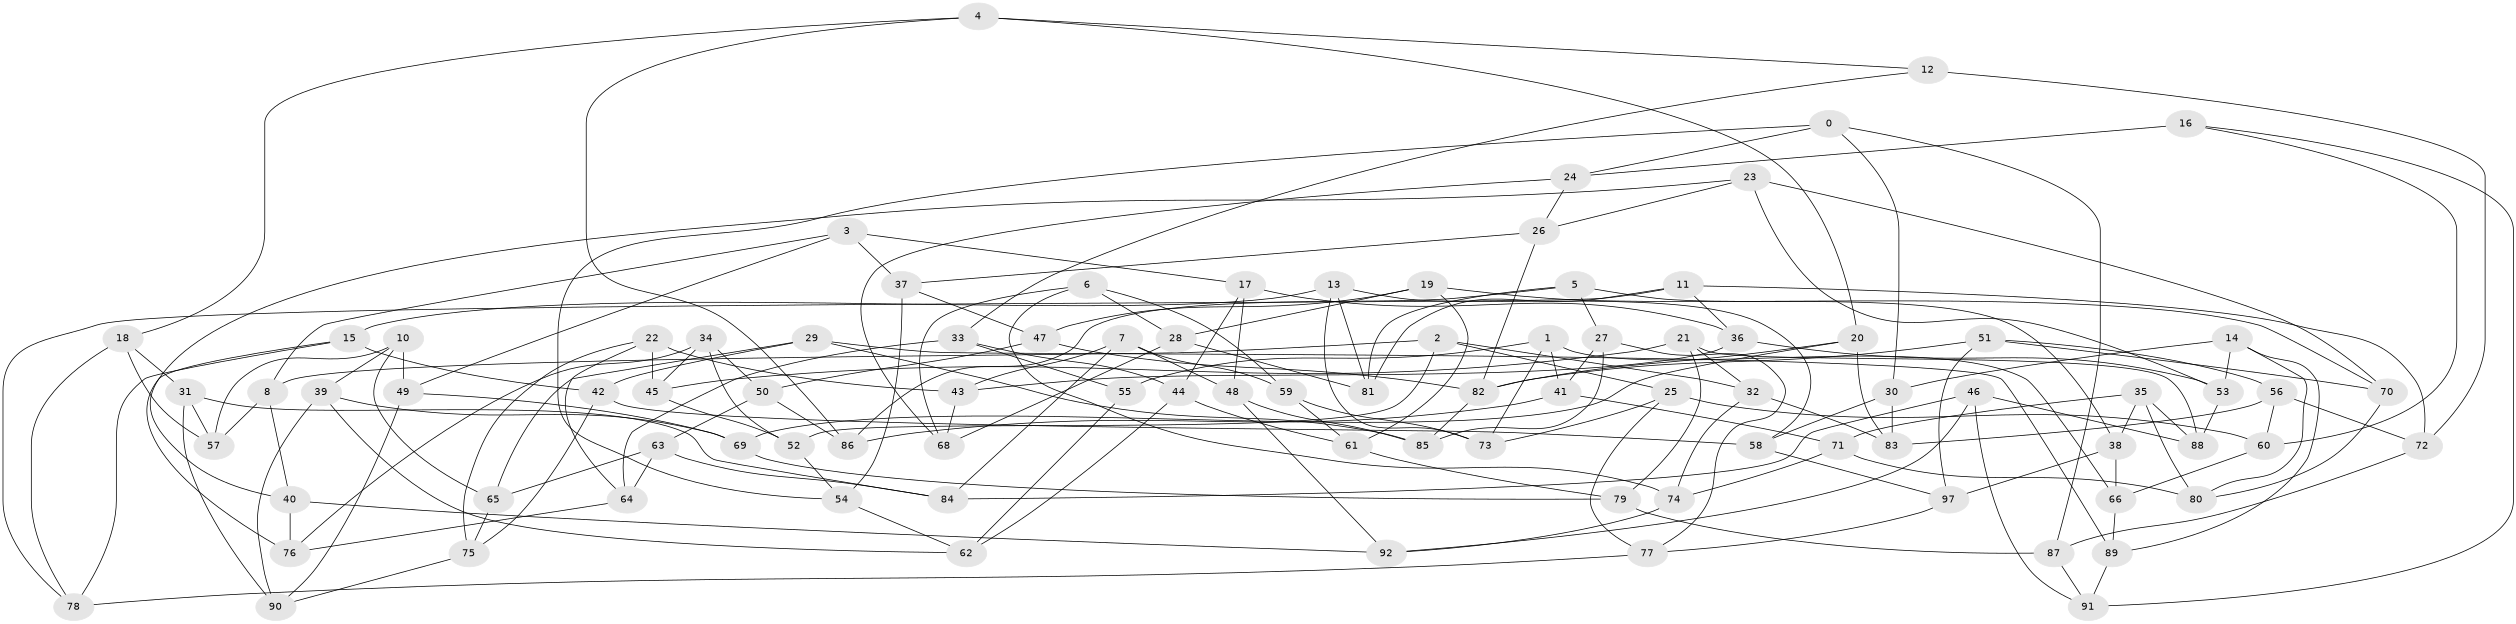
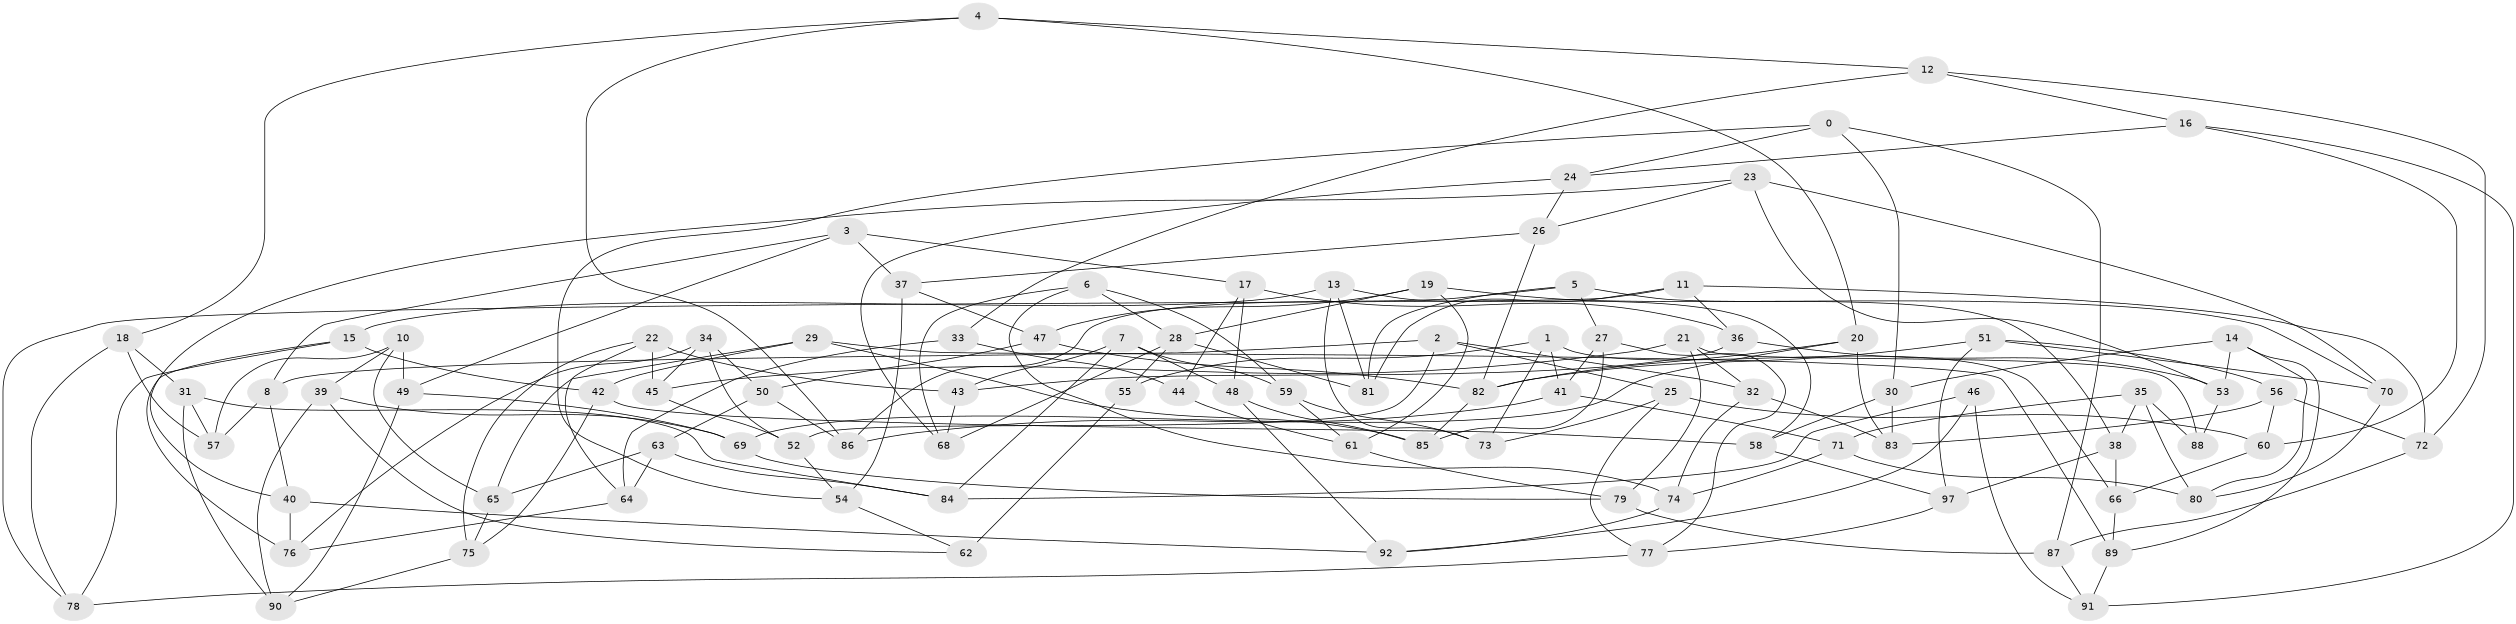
none -> (2057, 97)
(1025, 360) -> (1151, 365)
(2095, 421) -> none
(1077, 478) -> none
